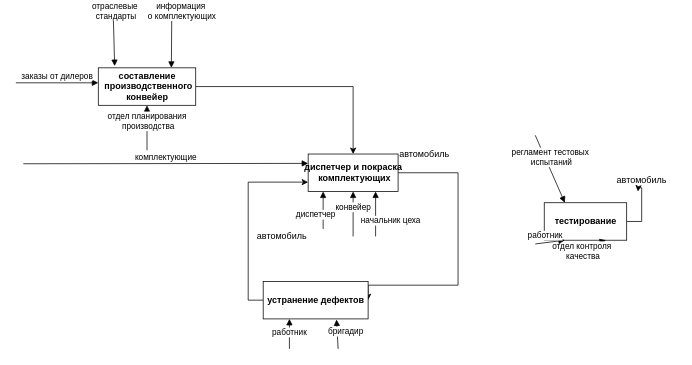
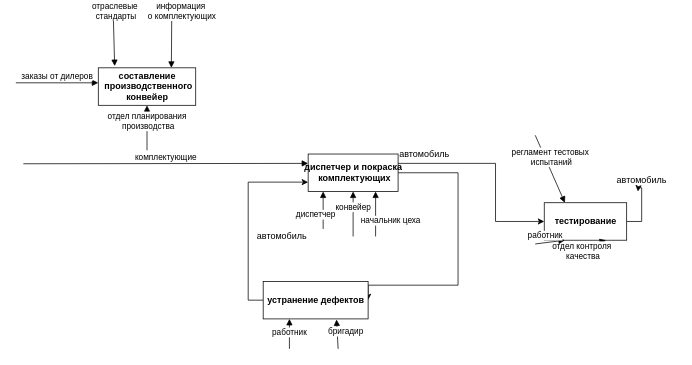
(275, 87) -> none
none -> (495, 166)
